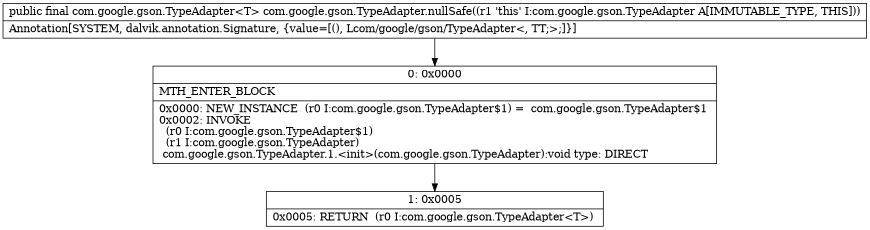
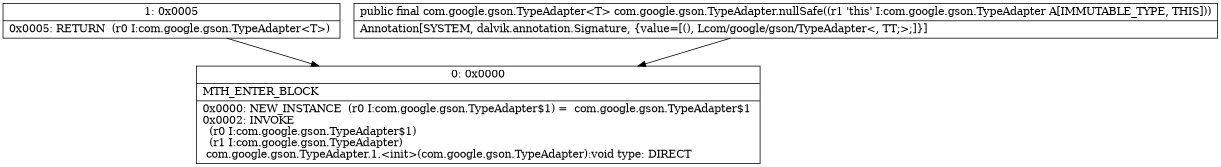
(435, 174) -> (269, 51)
